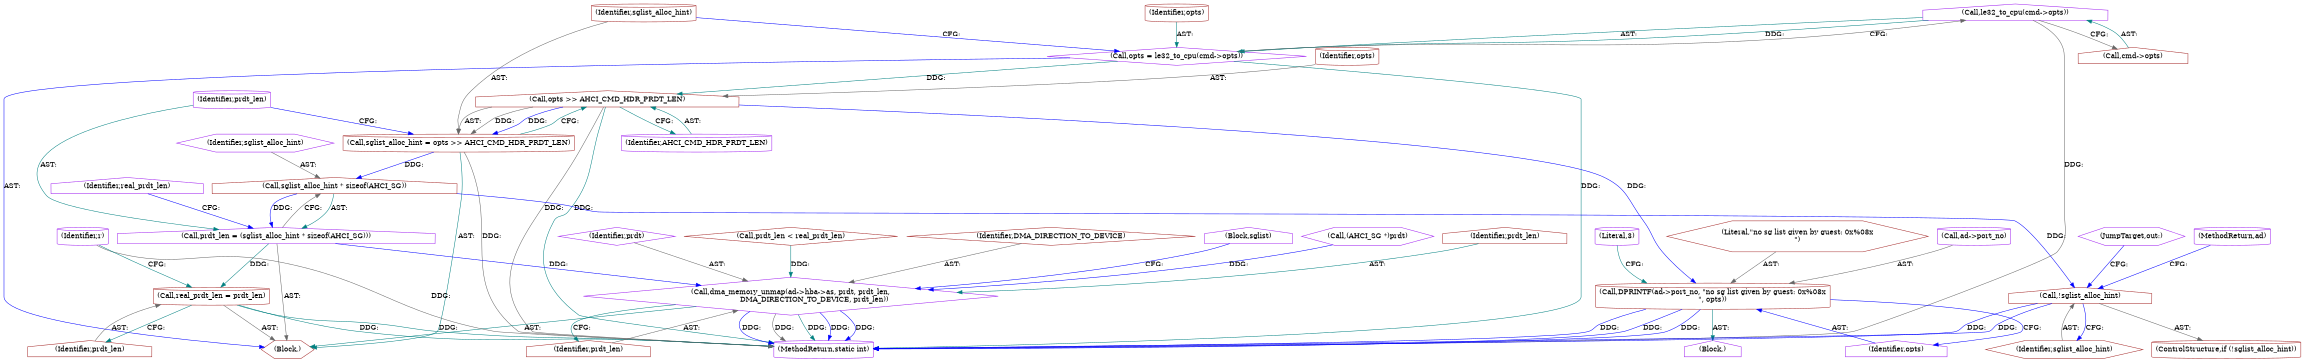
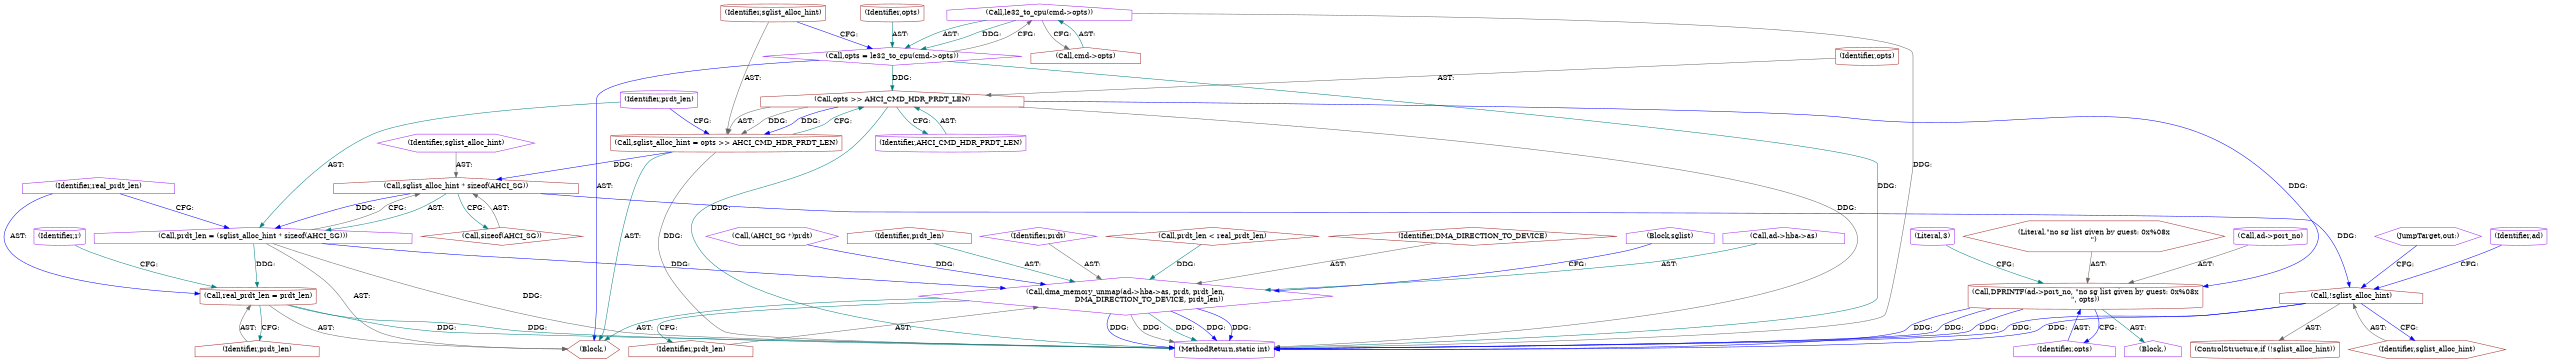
none -> (502, 236)
none -> (1784, 236)
(2232, 236) -> (2519, 236)
none -> (58, 275)
(428, 314) -> (625, 332)
